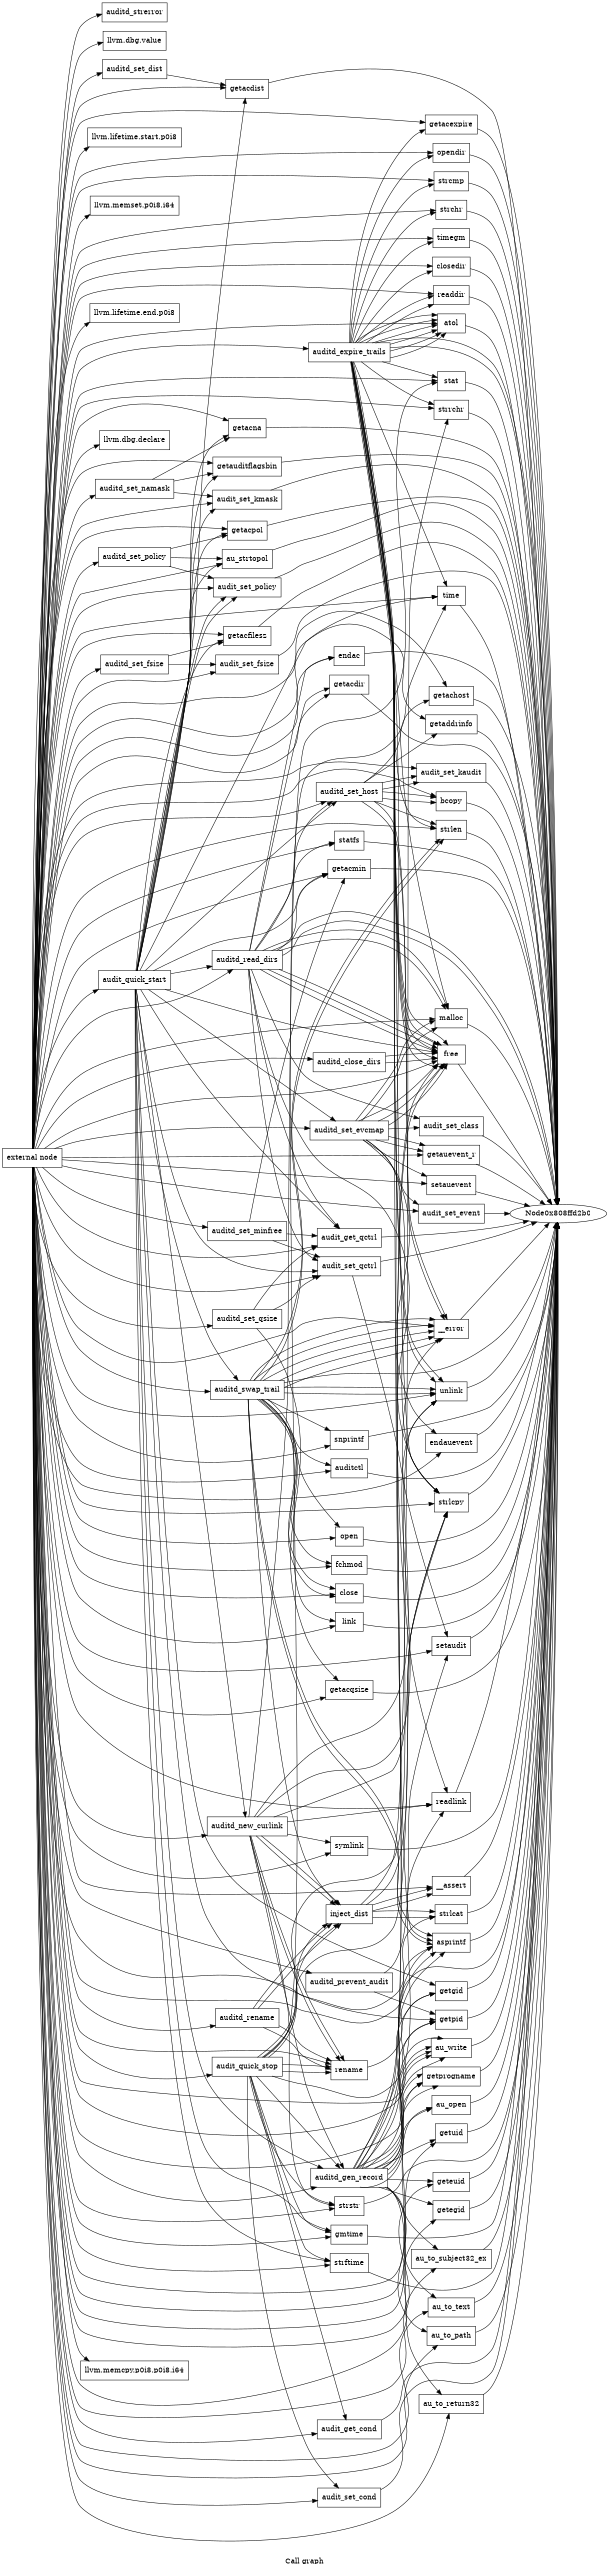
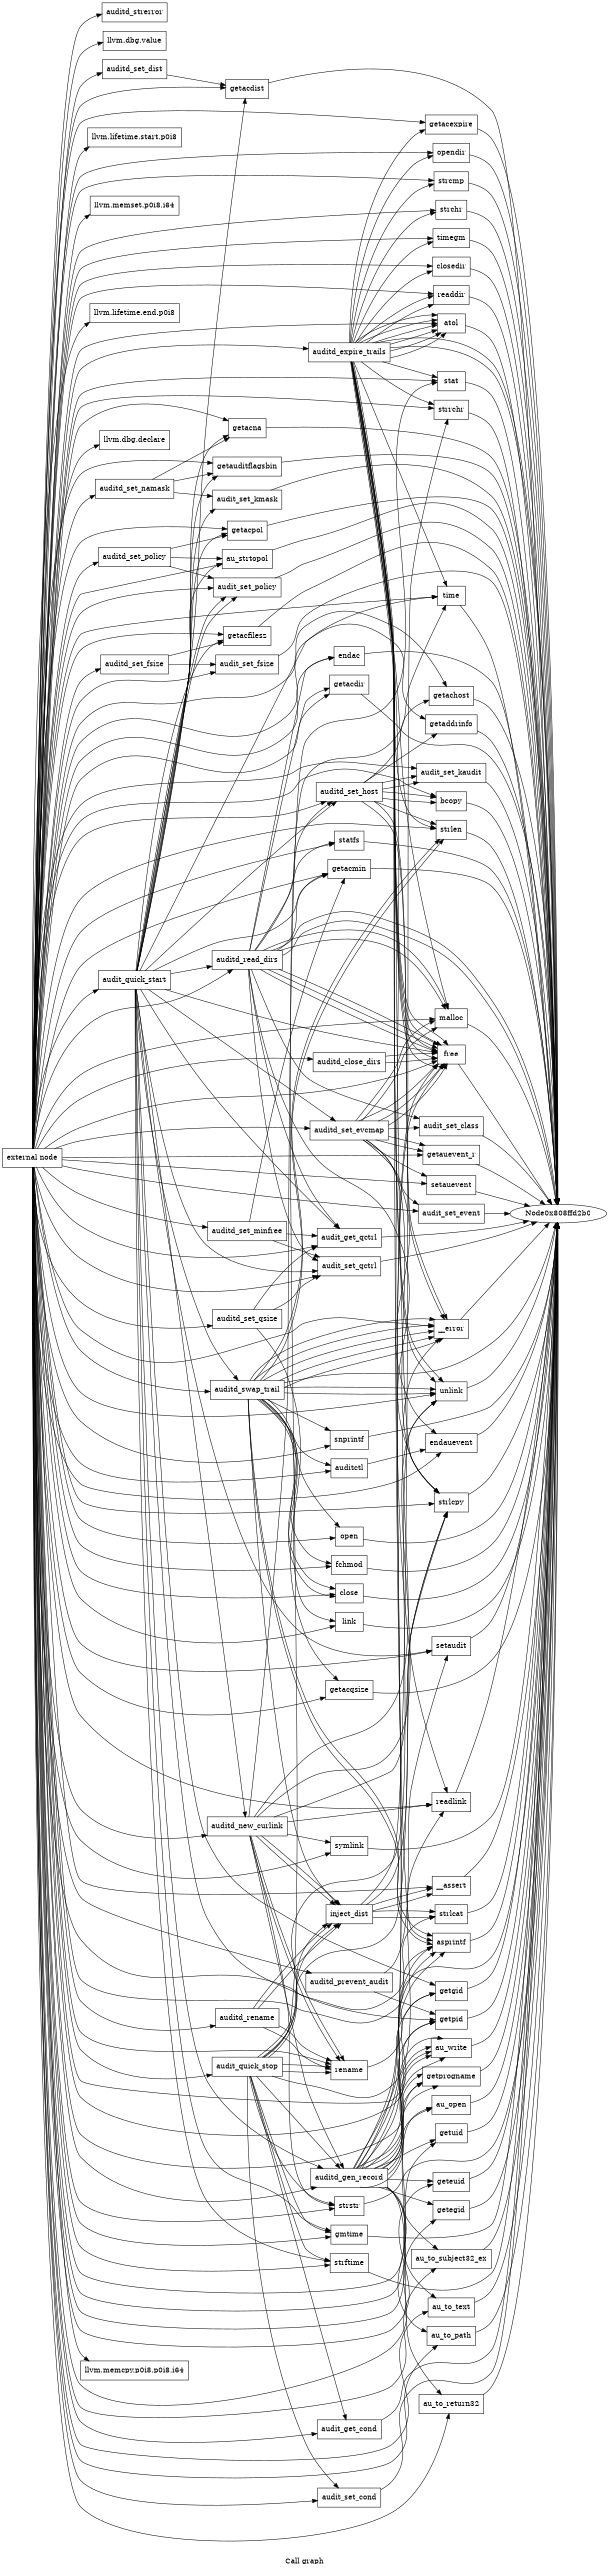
(44, 771) -> none
(518, 1409) -> (393, 1458)
(393, 1427) -> (197, 1386)
